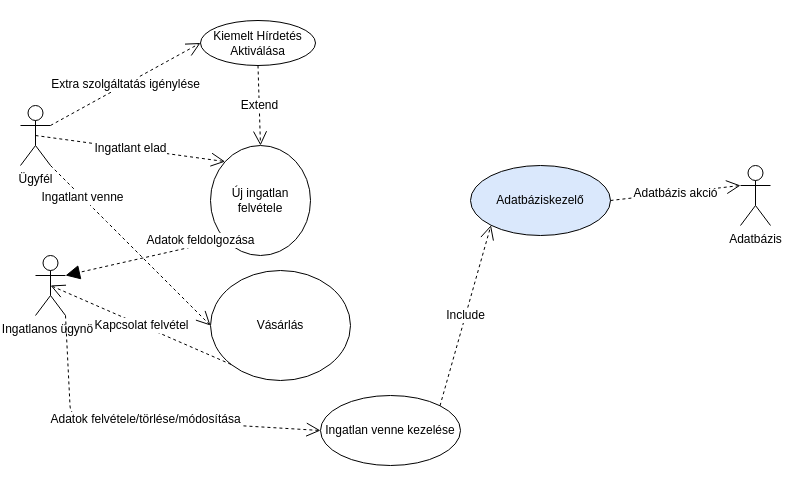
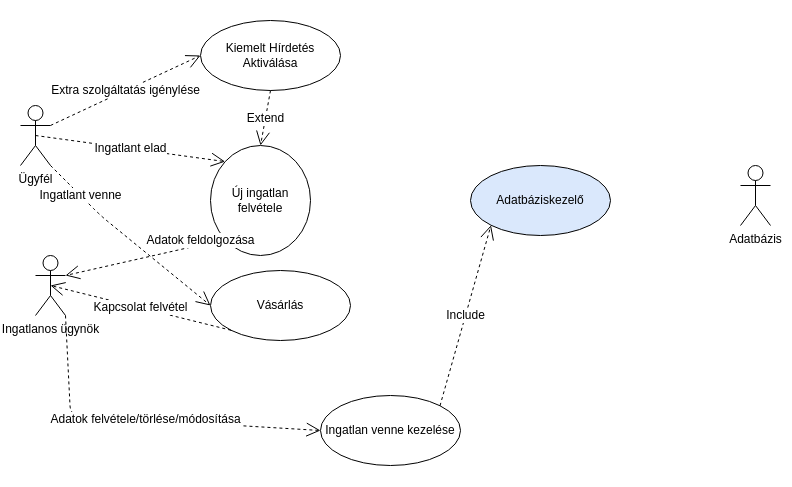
(258, 43) -> (271, 56)
(674, 193) -> none
(80, 272) -> (75, 273)
(281, 326) -> (281, 306)
